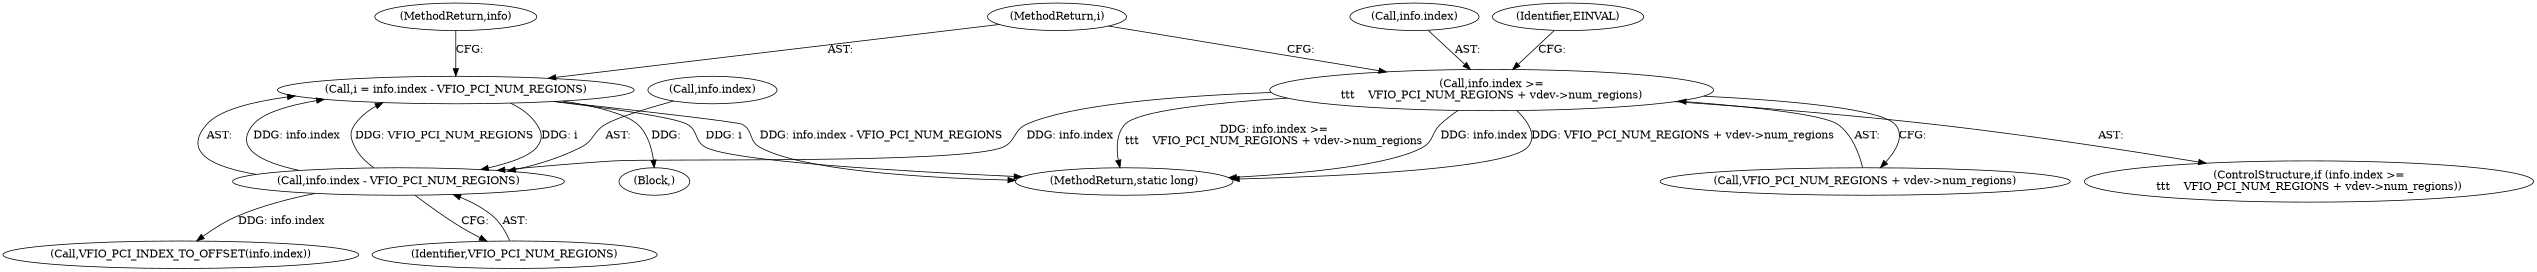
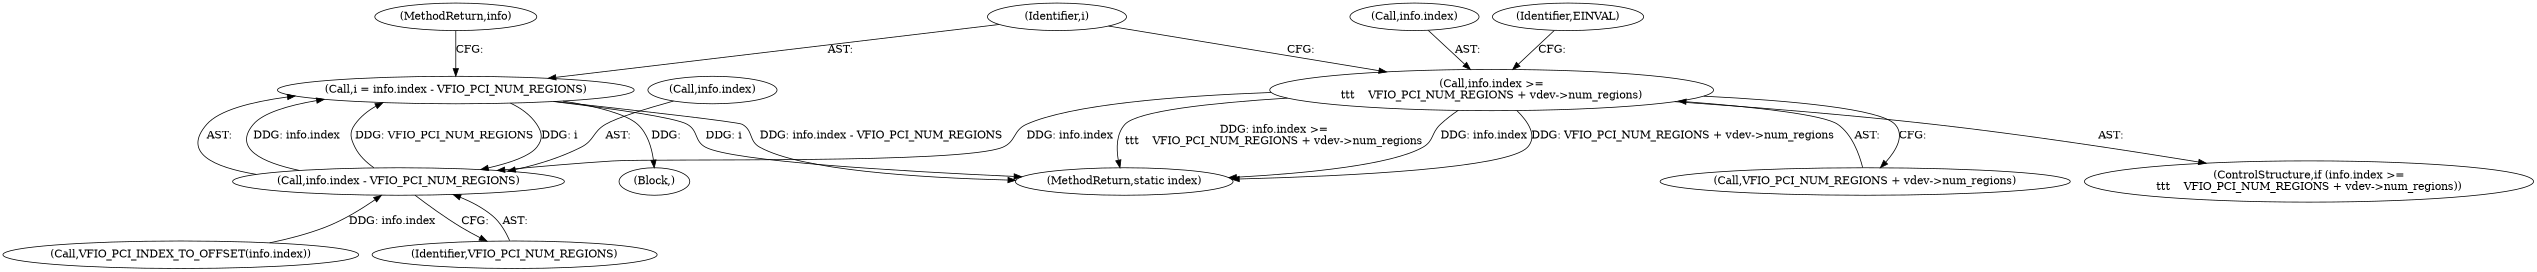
(1057, 17) -> (1057, 17)
(1124, 182) -> (1124, 182)
(257, 209) -> (325, 227)
